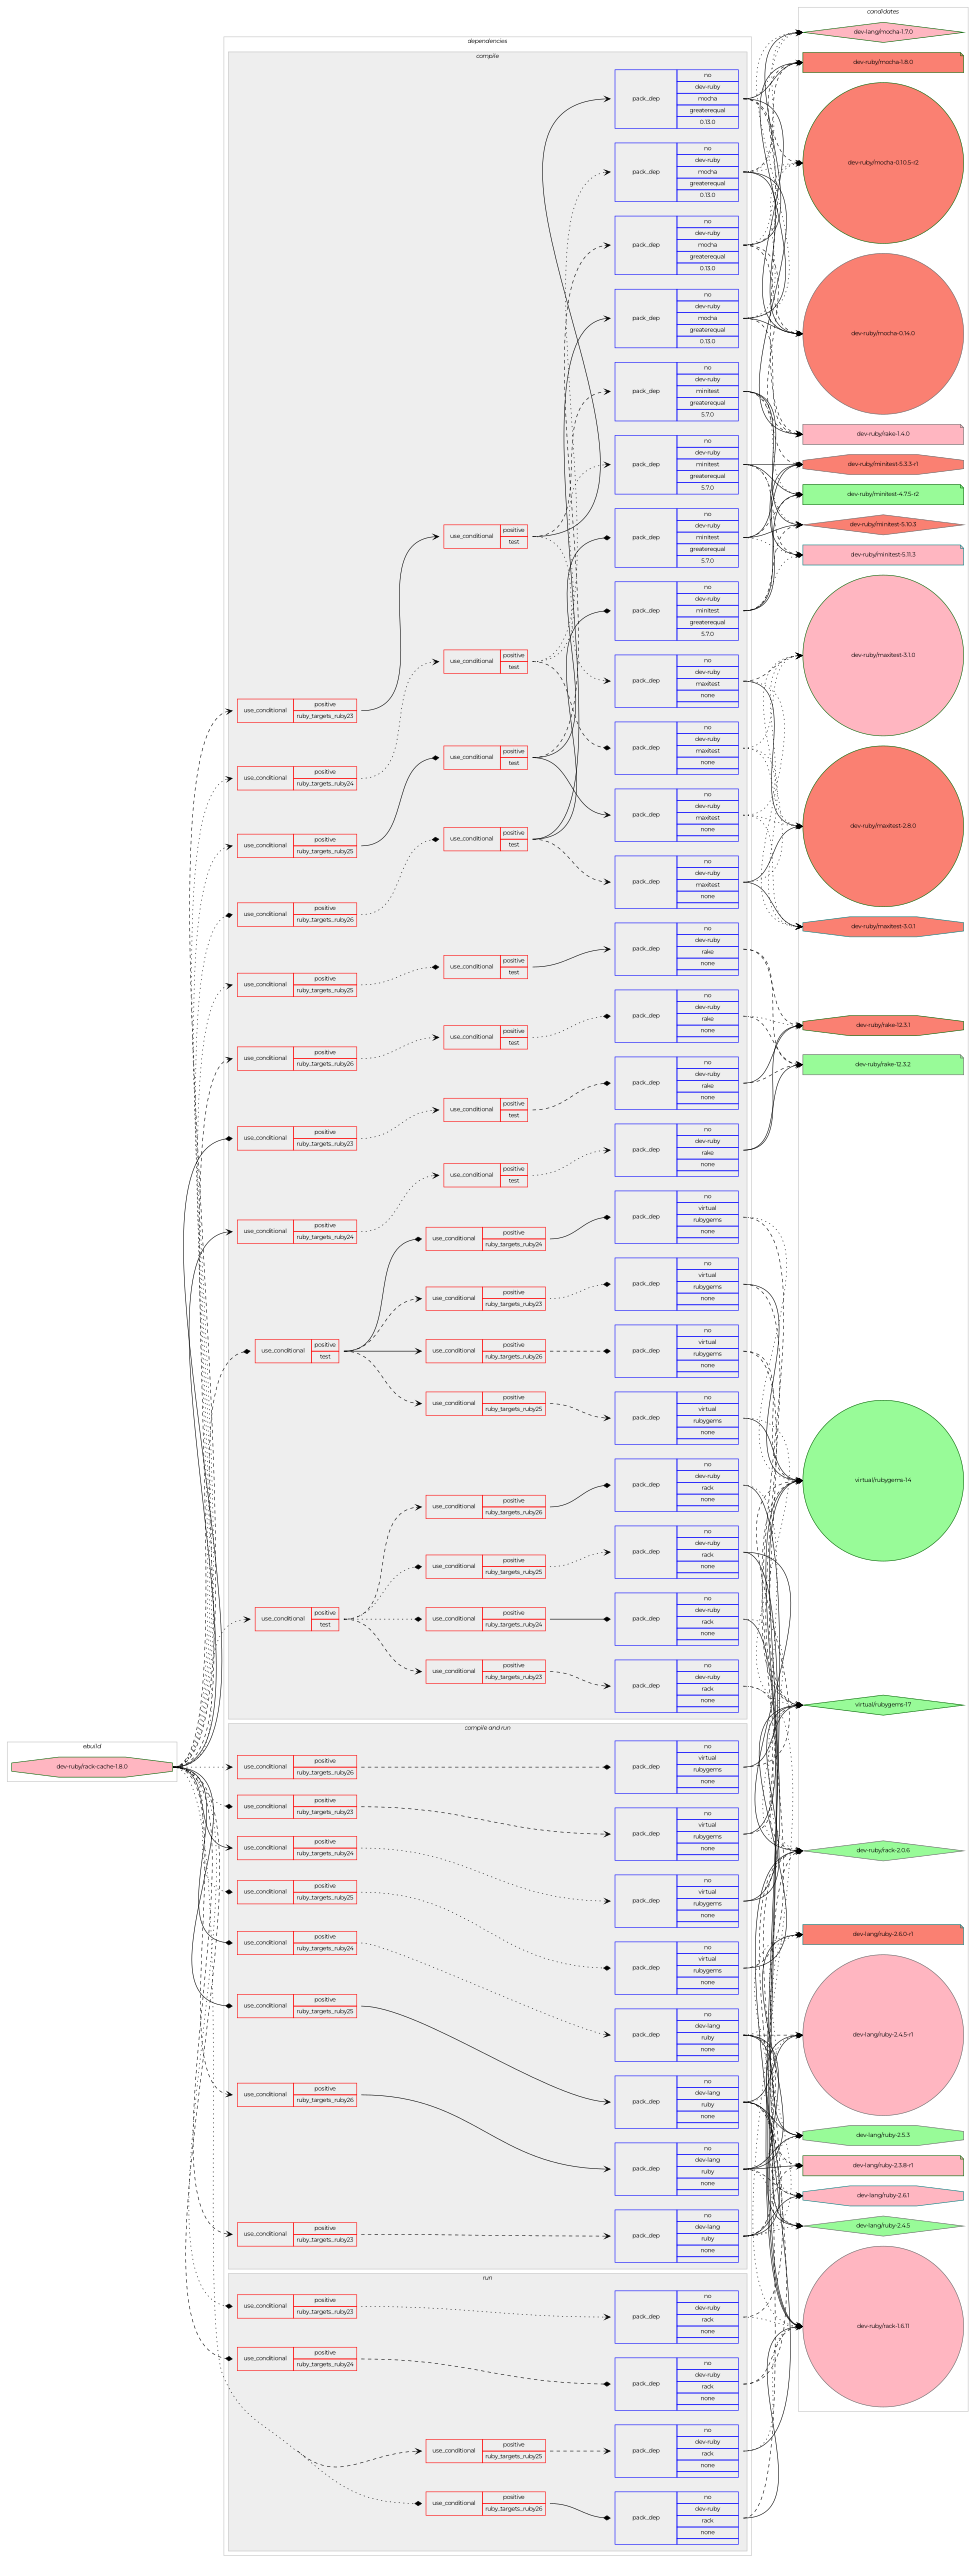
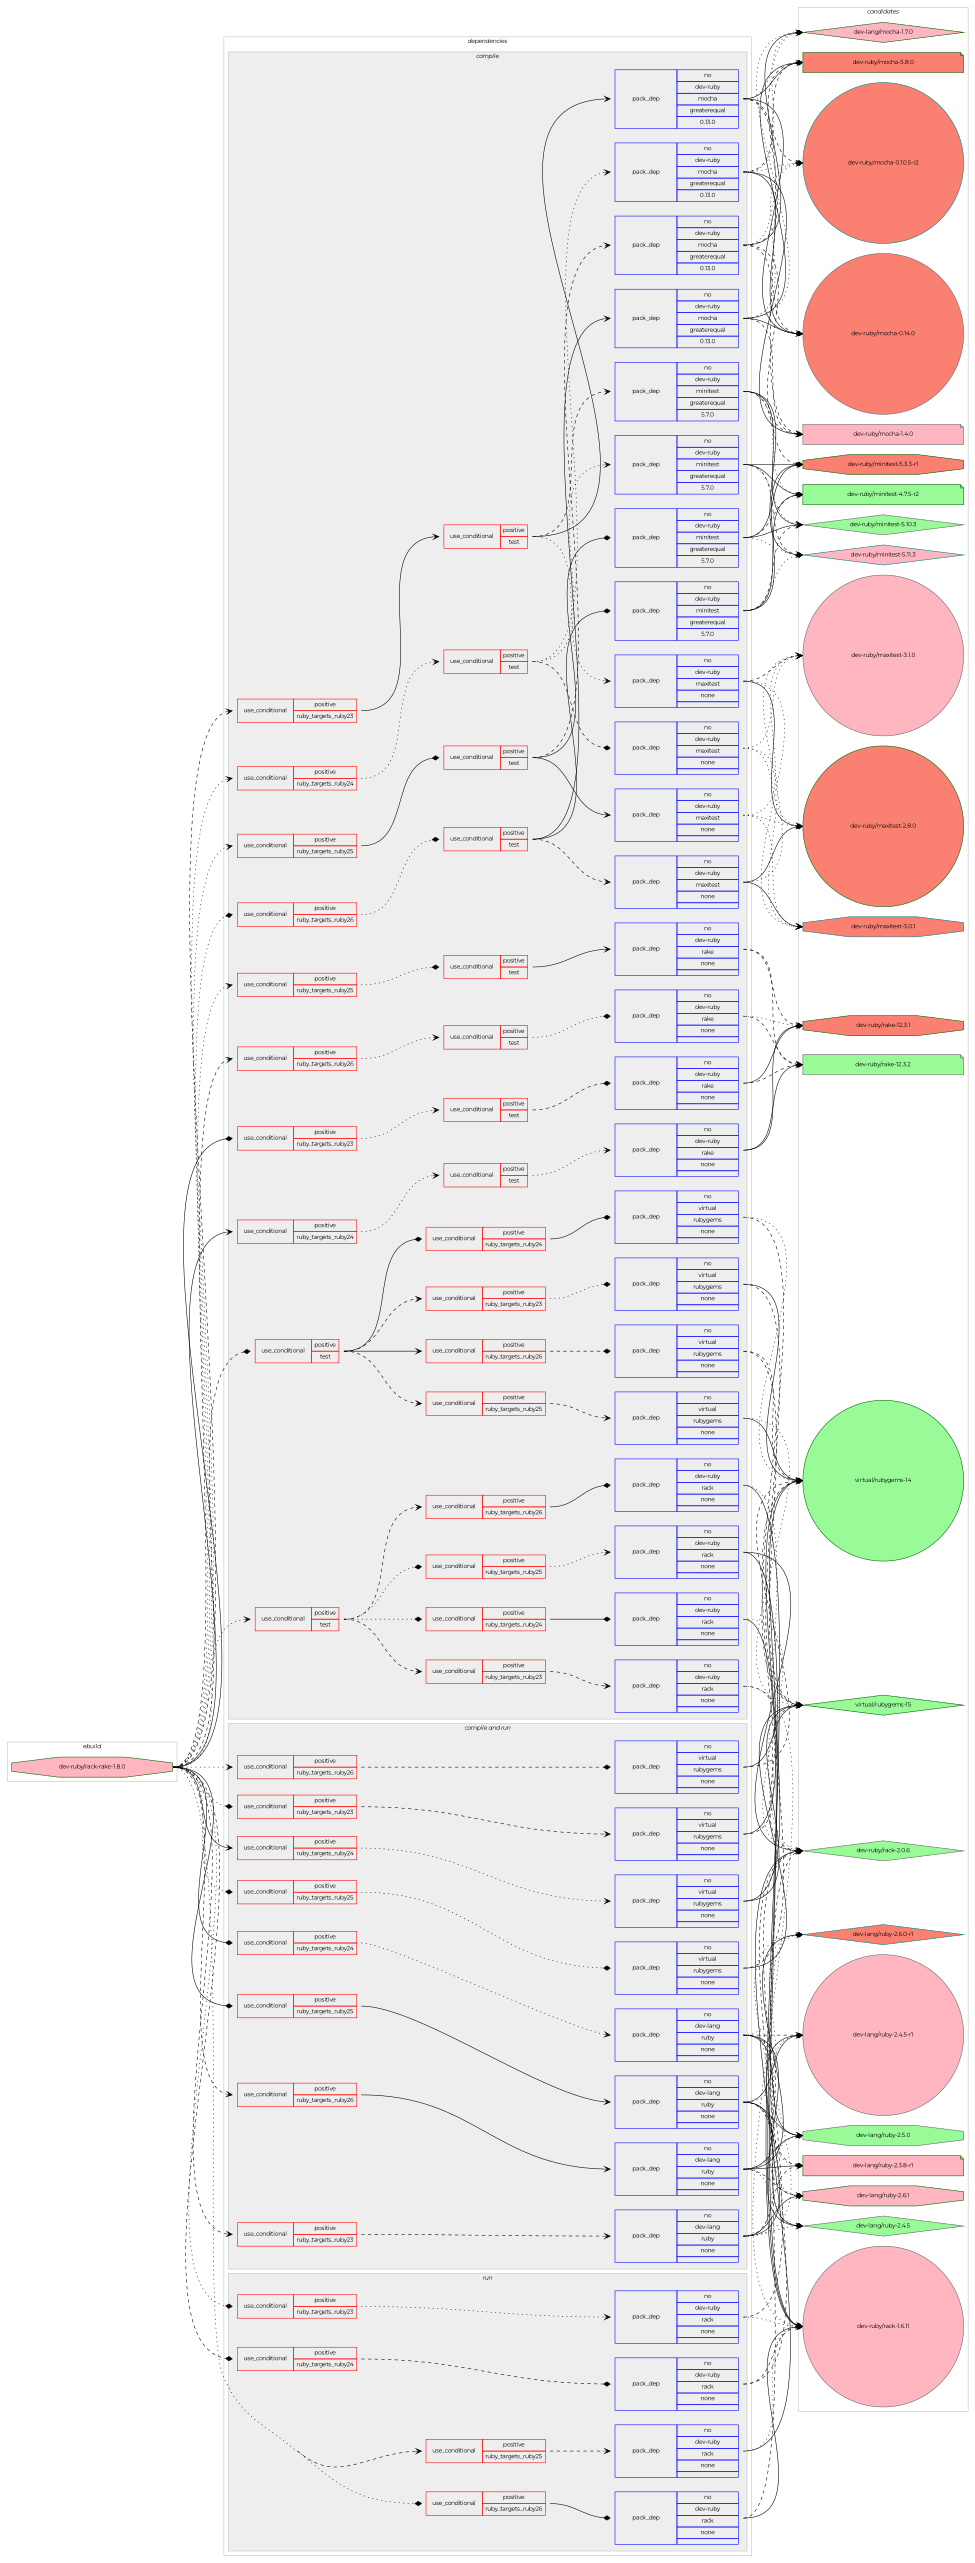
(883, 63) -> (883, 63)
(883, 163) -> (883, 163)
(883, 434) -> (883, 434)
(883, 465) -> (883, 465)
(883, 525) -> (883, 525)
(883, 555) -> (883, 555)
(883, 655) -> (883, 655)
(883, 1705) -> (883, 1705)
(92, 1767) -> (92, 1767)
(883, 1935) -> (883, 1935)
(883, 2136) -> (883, 2136)
(883, 2196) -> (883, 2196)
